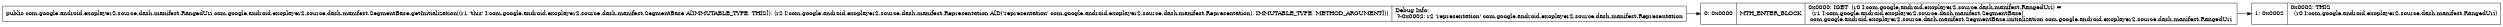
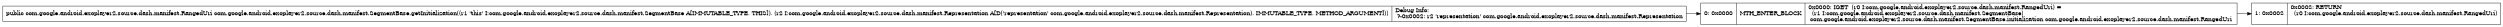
(2312, 7) -> (2318, 7)
